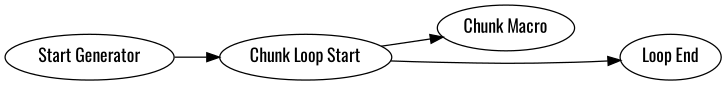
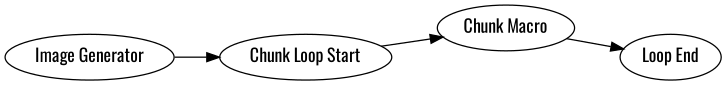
(90, 57) -> (90, 57)
(499, 63) -> (589, 43)
